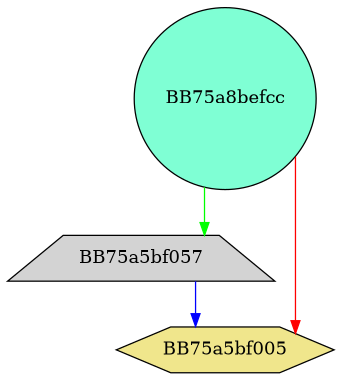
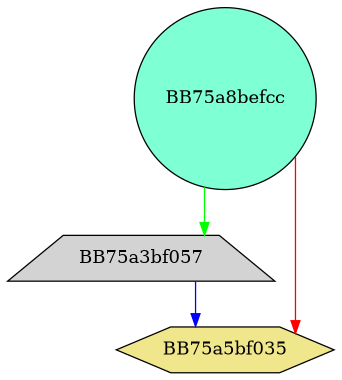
(141, 258) -> (141, 258)
(225, 350) -> (225, 350)
